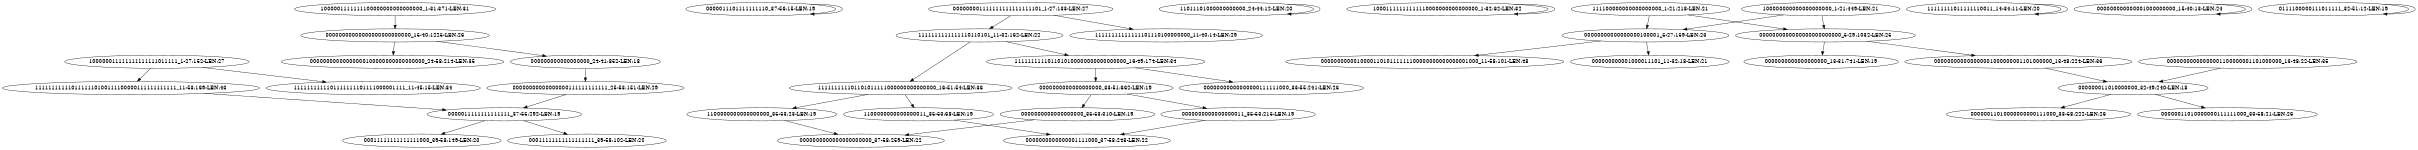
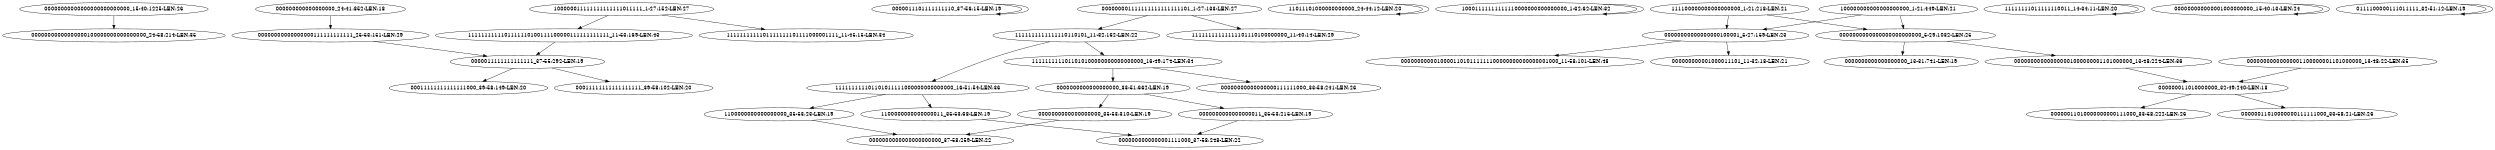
(395, 9) -> none
(490, 48) -> none
(1271, 88) -> (1289, 88)
